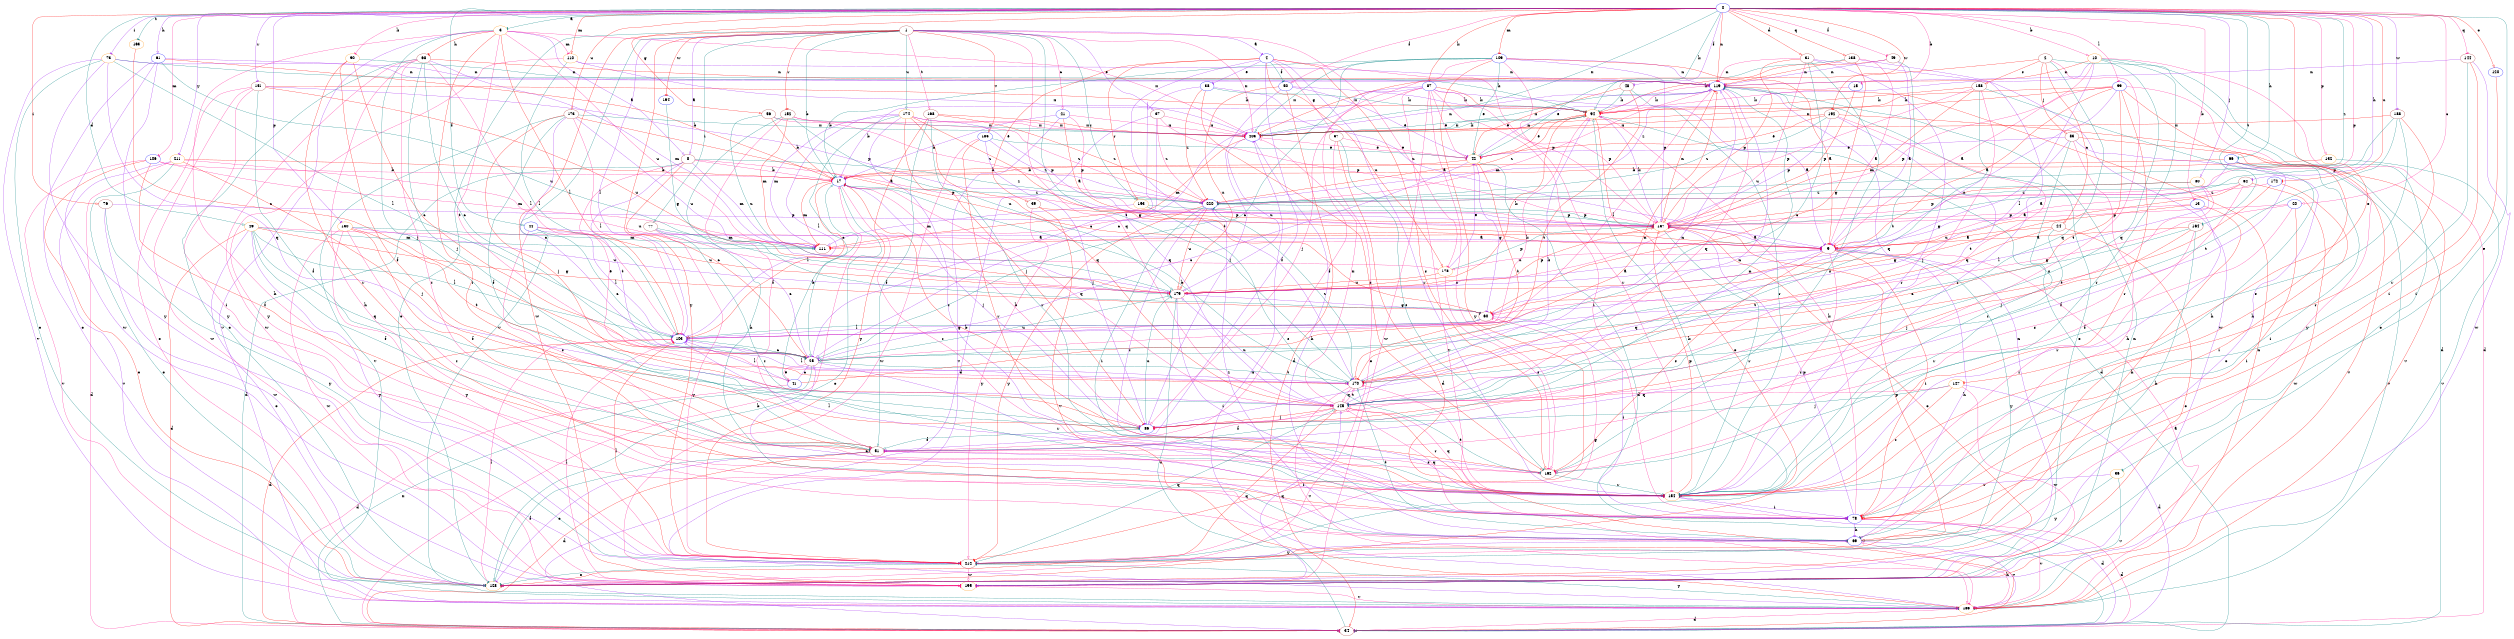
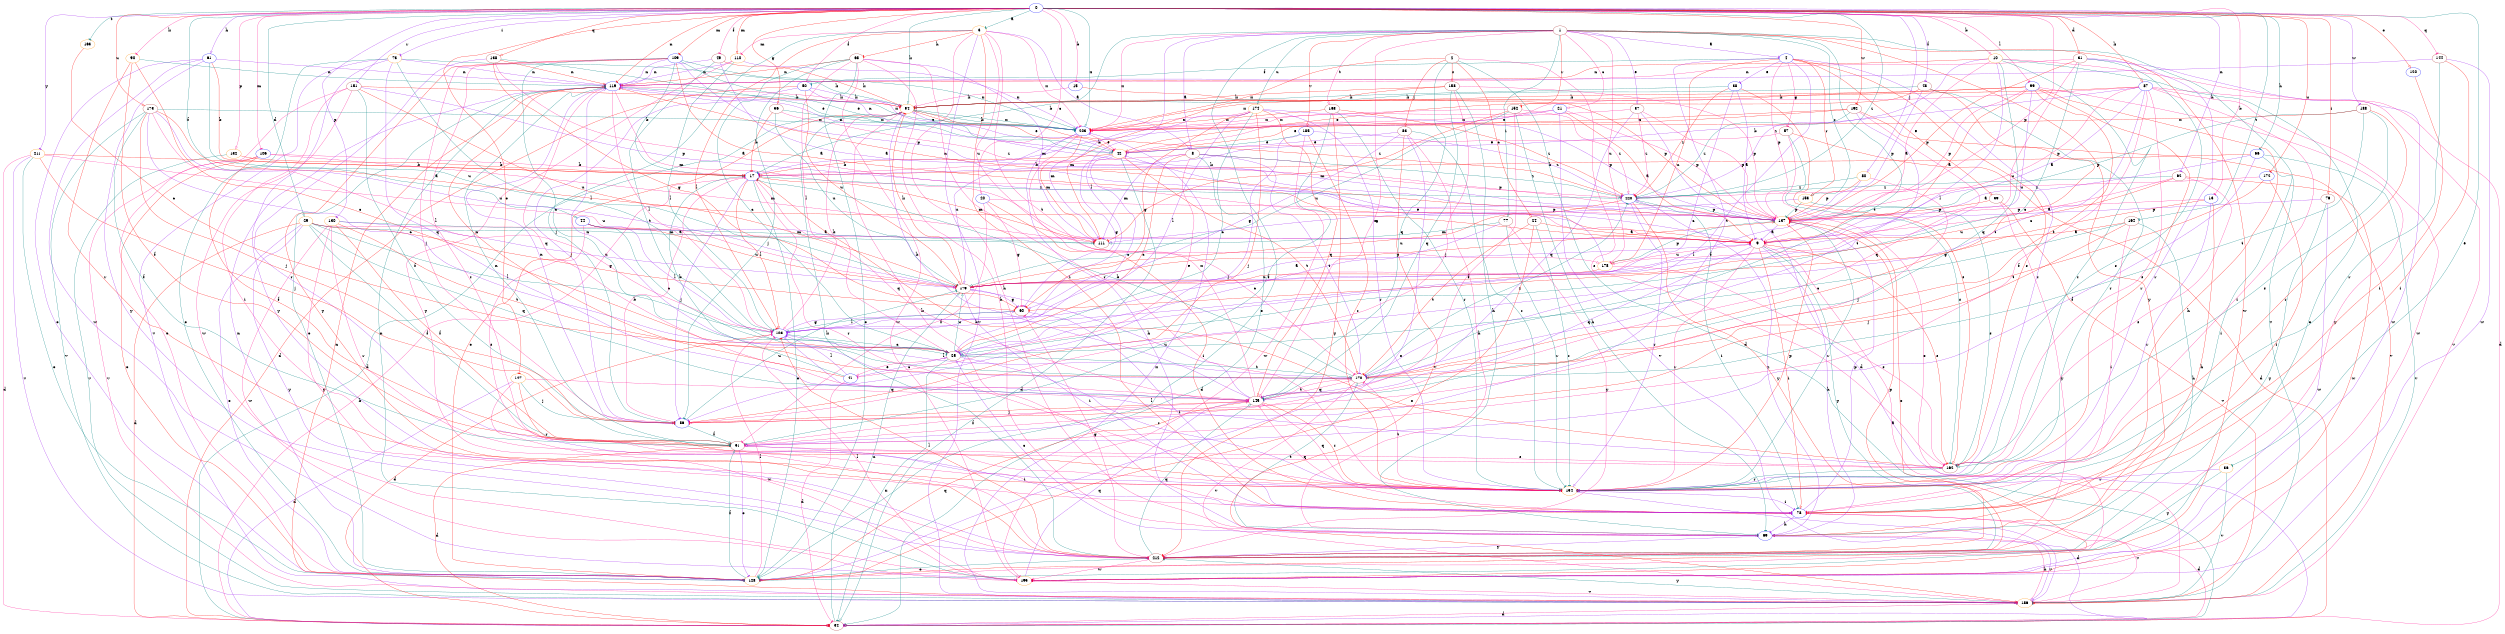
(666, 100) -> none
(1760, 183) -> (1876, 176)
